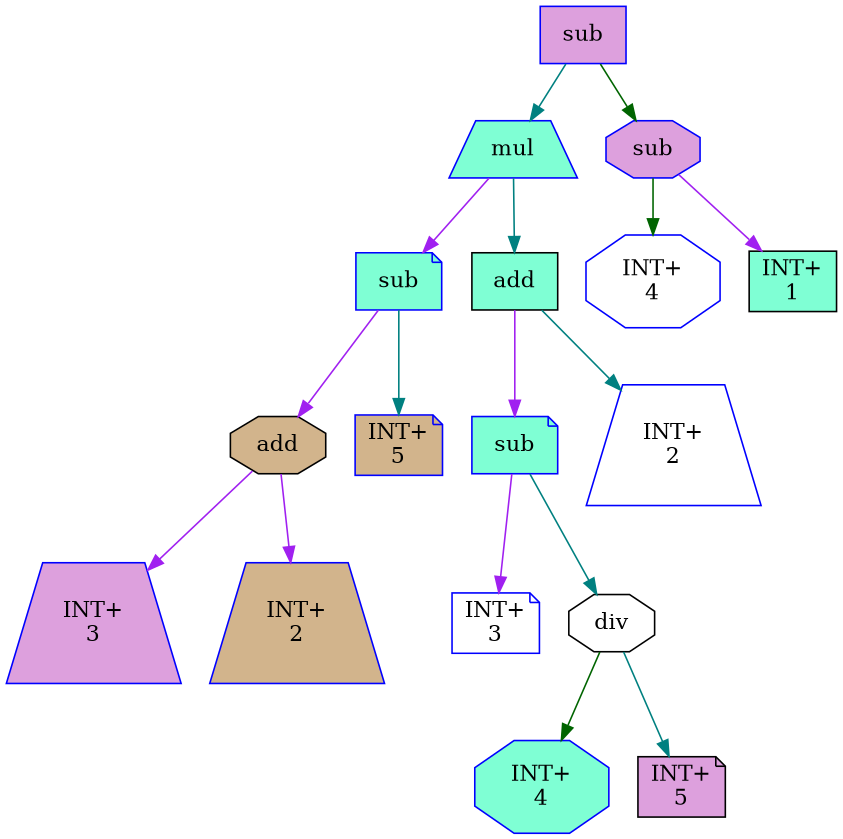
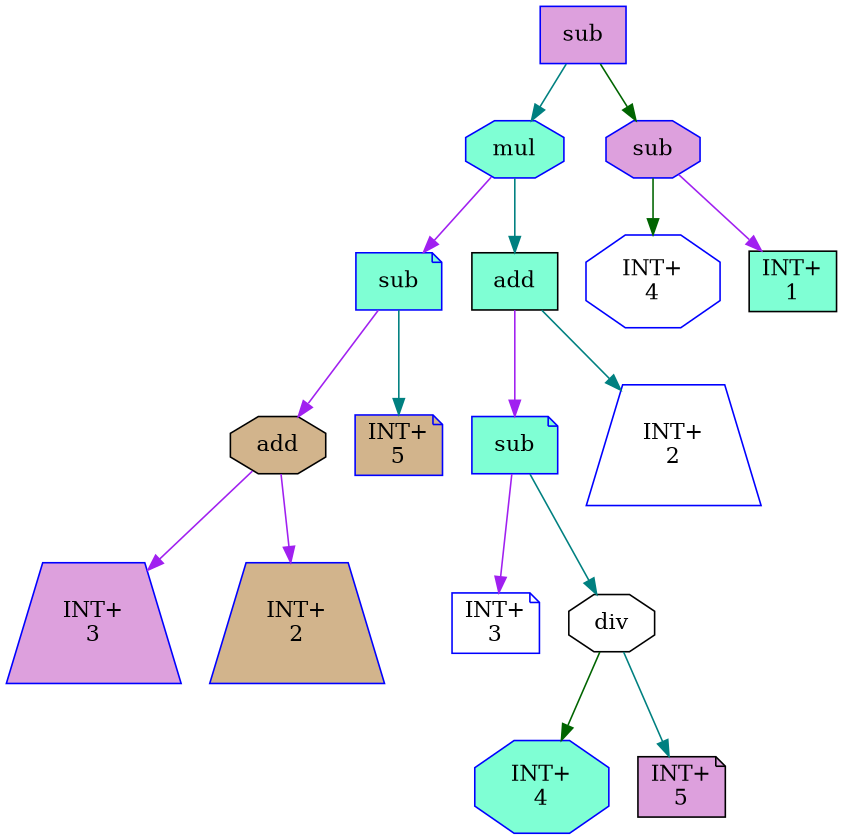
(513, 149) -> (515, 149)
